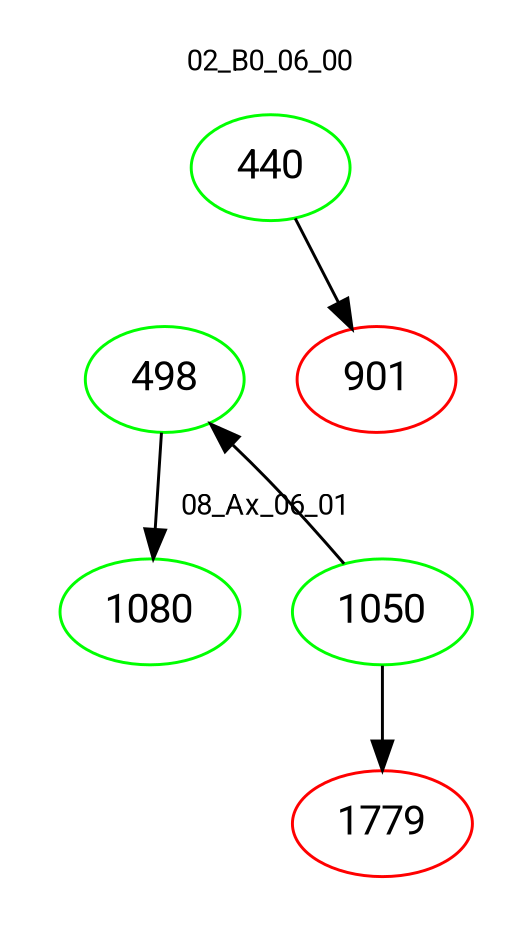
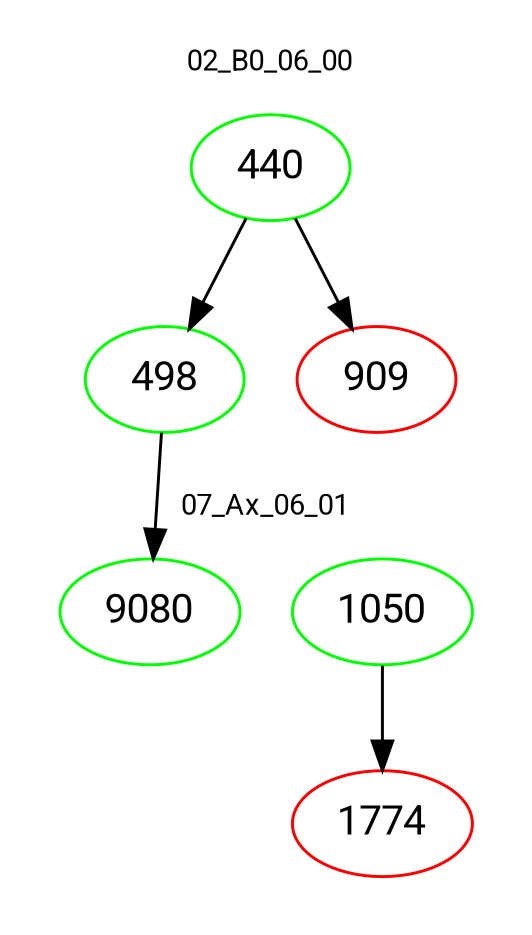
(377, 379) -> (377, 379)
(290, 503) -> (224, 260)
(266, 507) -> (266, 507)
(150, 612) -> (150, 612)
(382, 824) -> (382, 824)
